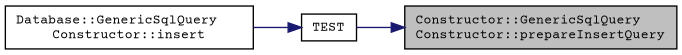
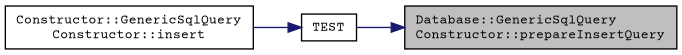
(129, 27) -> (129, 27)
(541, 27) -> (541, 27)
